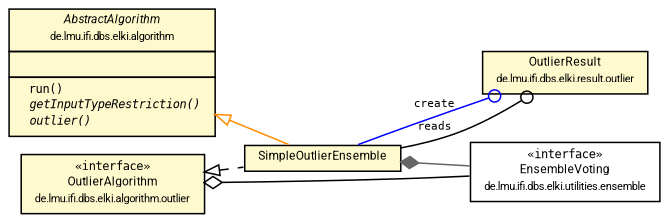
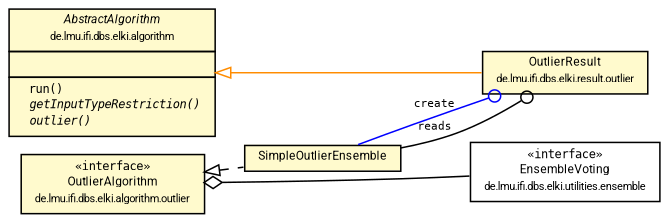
(259, 132) -> (356, 73)
(444, 164) -> none
